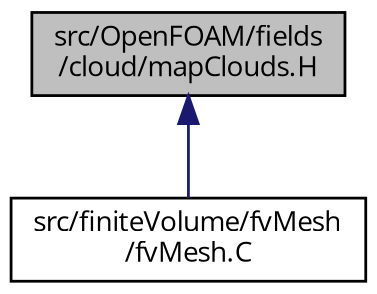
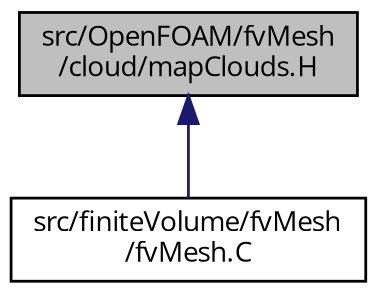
(188, 54) -> (188, 54)
